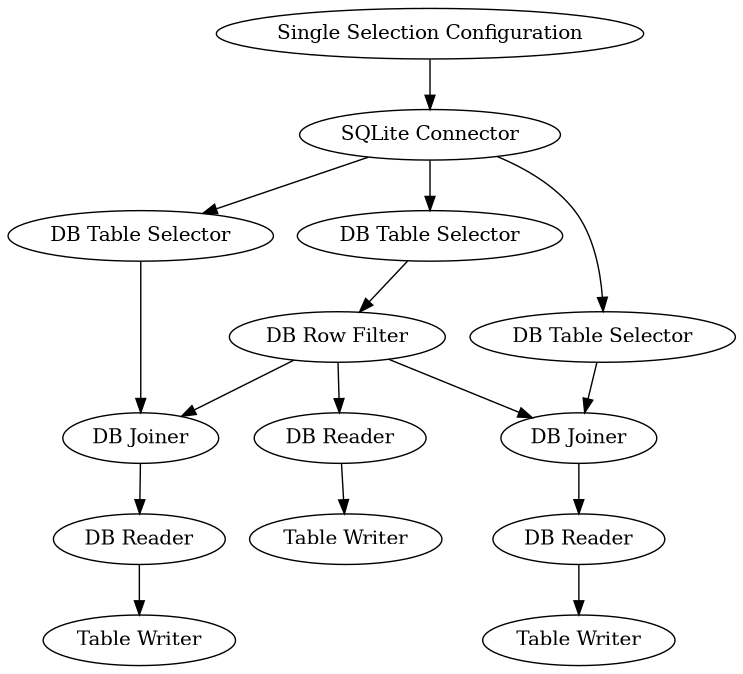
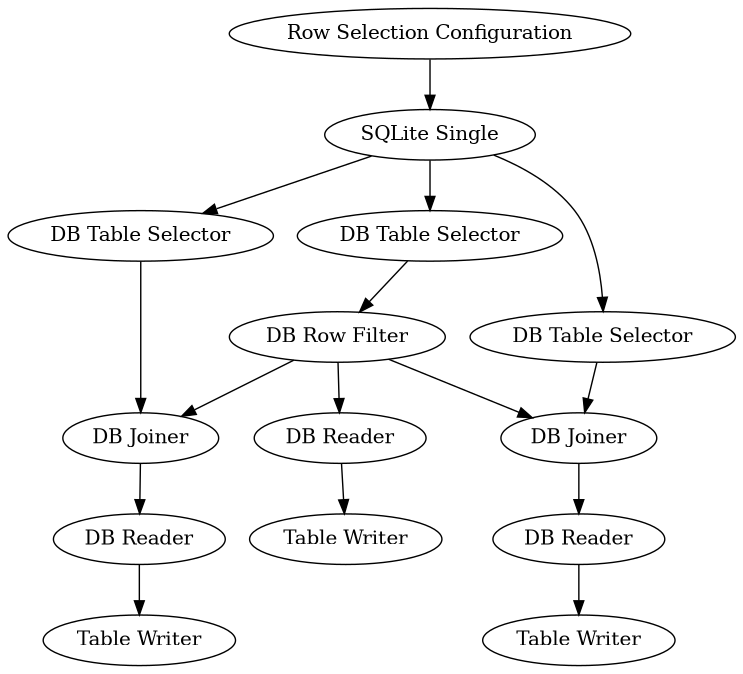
(430, 34) -> (430, 34)
(430, 135) -> (430, 135)
